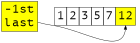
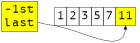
(126, 16) -> (126, 16)
